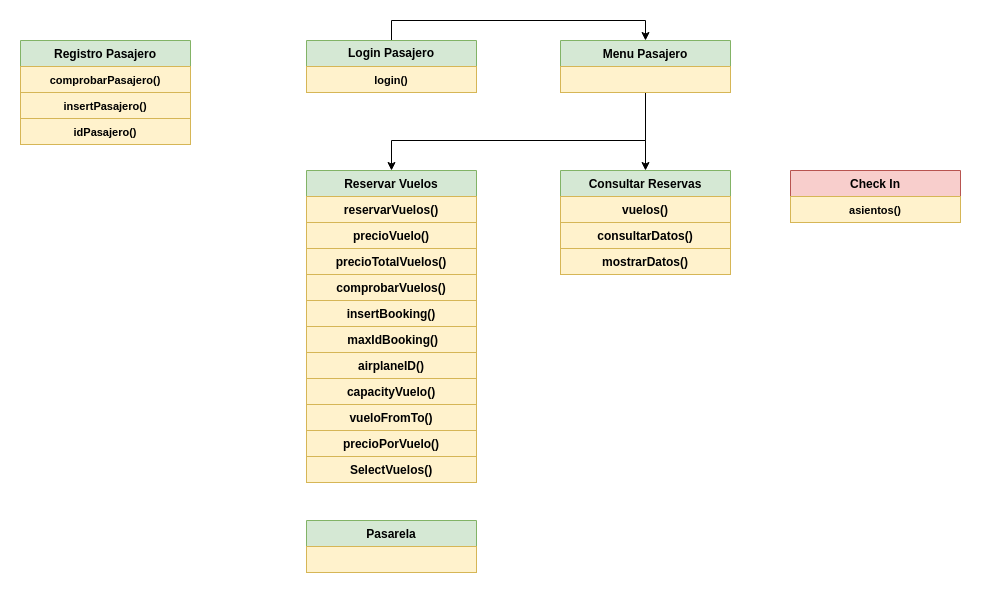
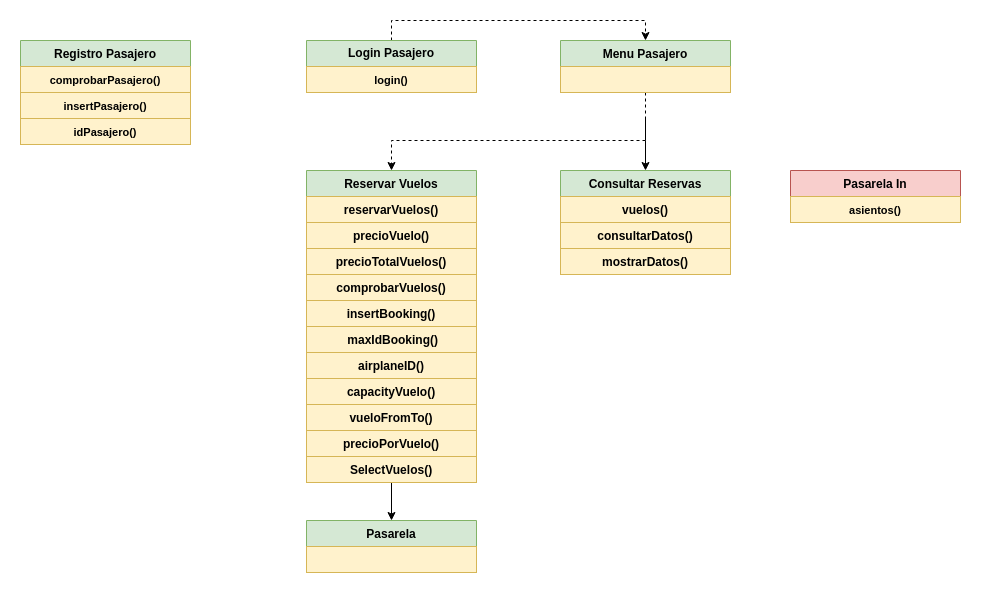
(516, 21) -> (516, 21)
(506, 141) -> (506, 141)
(875, 184) -> (875, 184)
none -> (392, 501)
